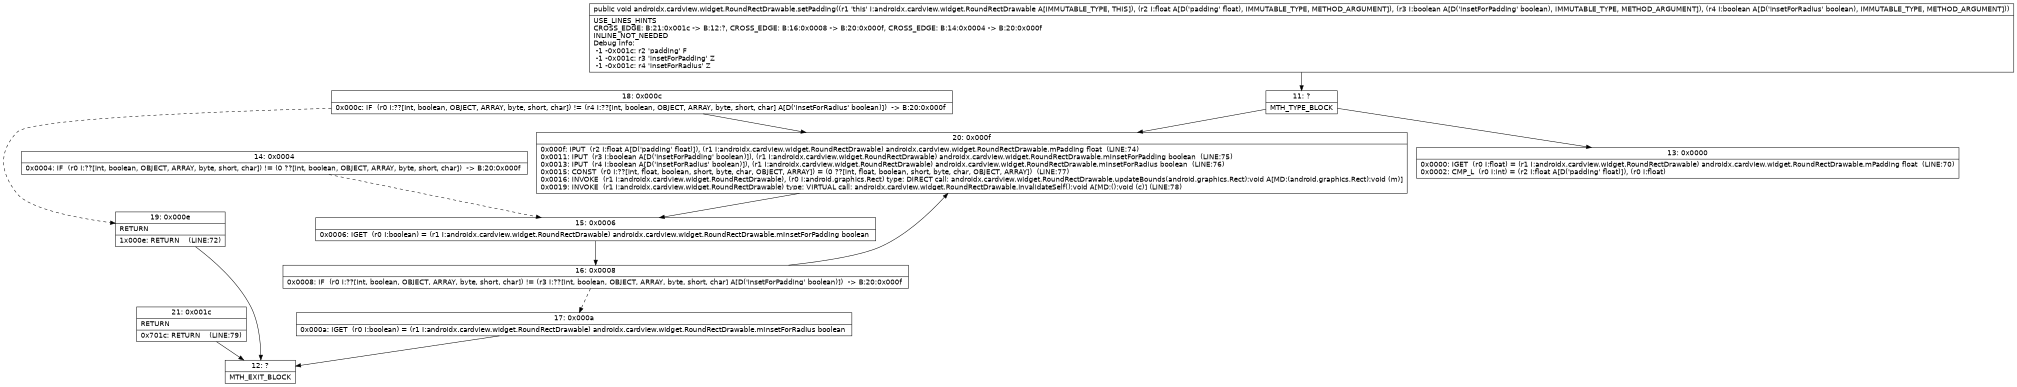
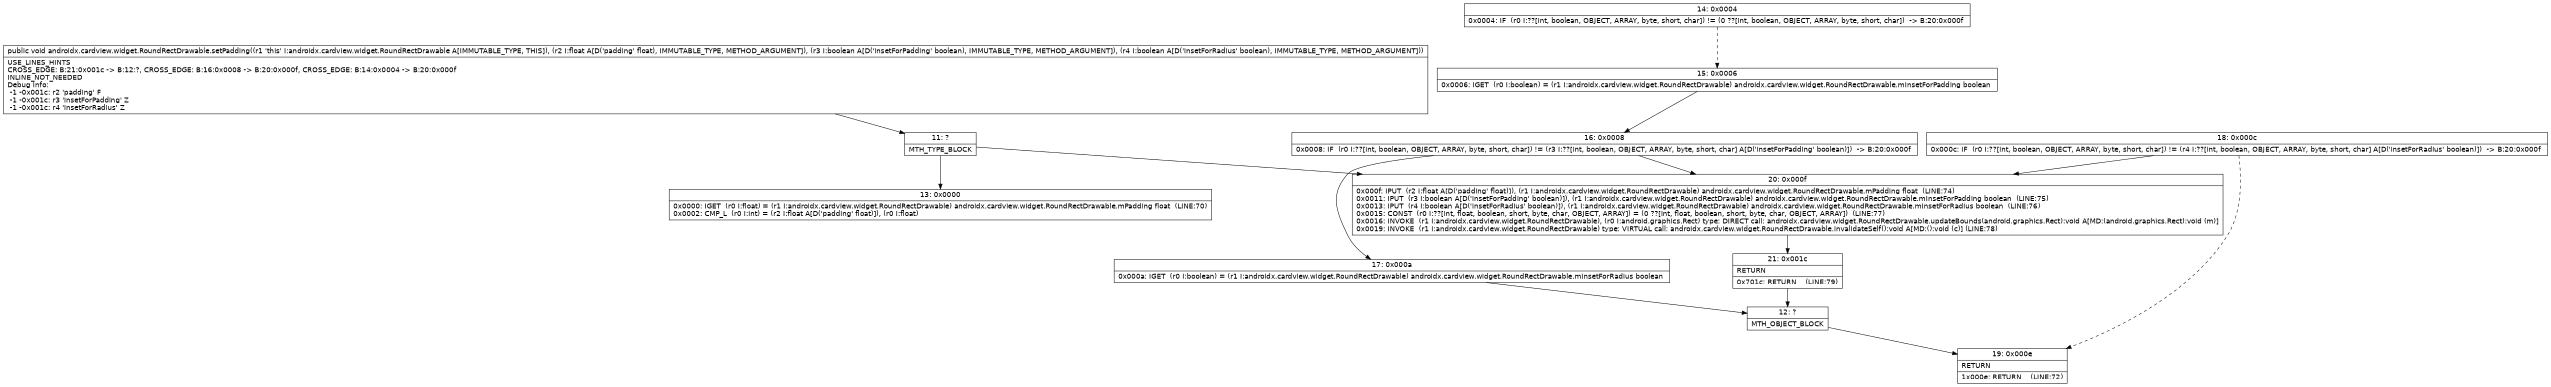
(732, 205) -> (1788, 242)
(242, 293) -> (1890, 340)
(586, 298) -> (1346, 177)
(260, 377) -> (1788, 324)
